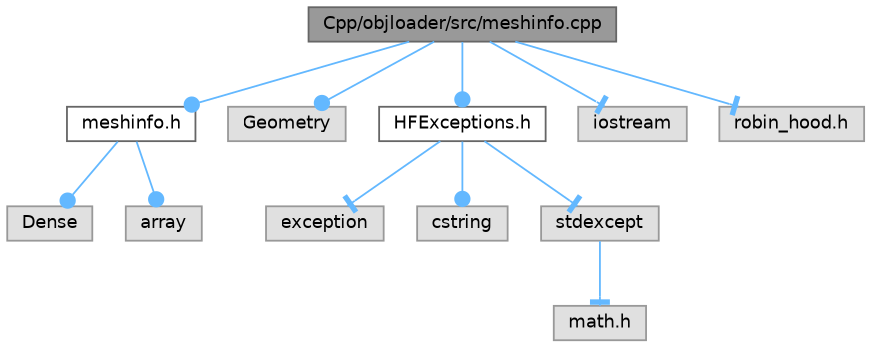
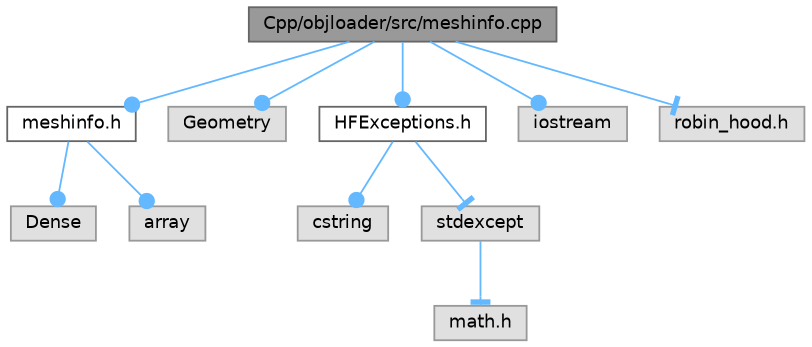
(543, 72) -> (481, 70)
(325, 224) -> none
